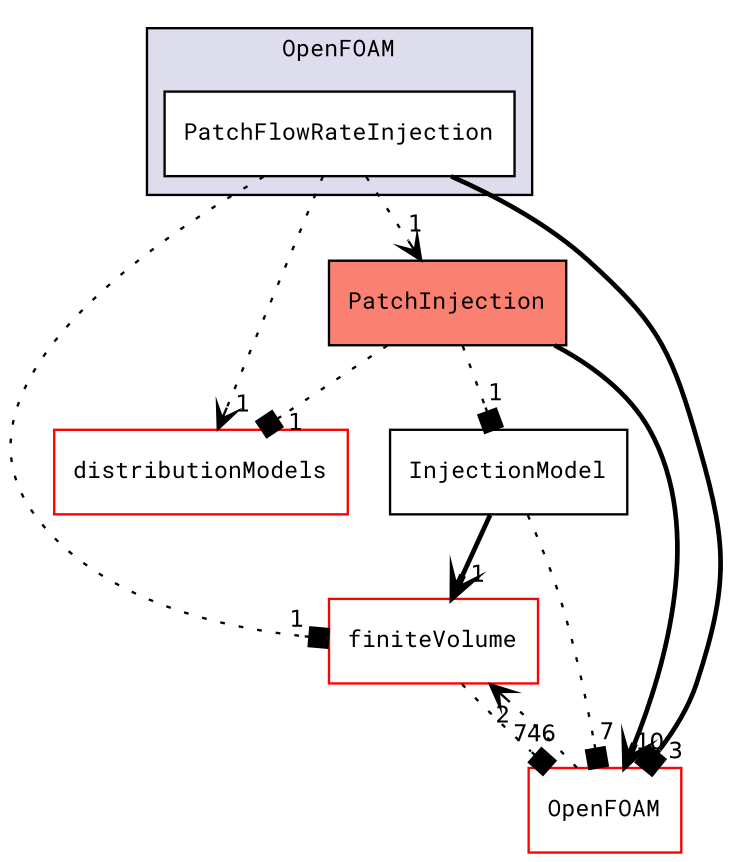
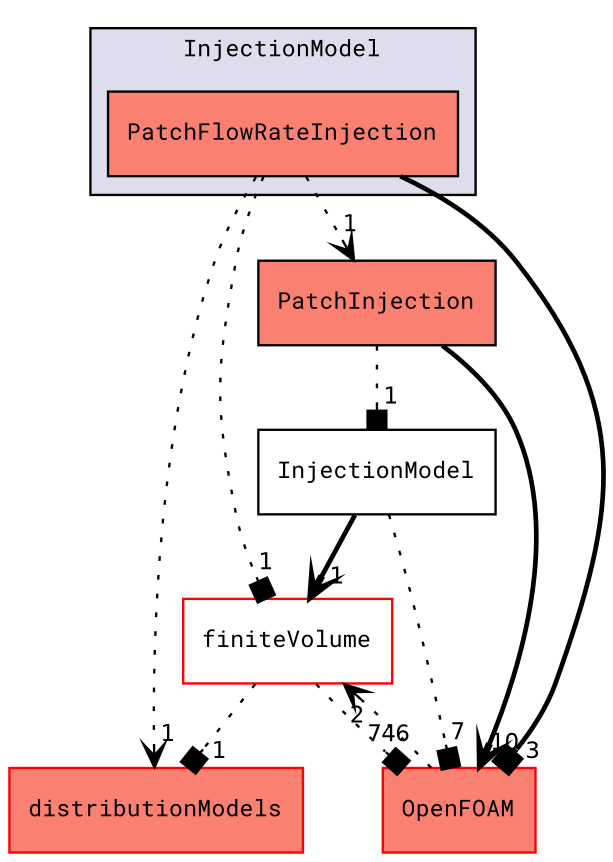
(340, 50) -> (283, 50)
(340, 134) -> (283, 134)
(334, 381) -> (229, 717)
(201, 472) -> (156, 810)
(605, 810) -> (459, 810)
